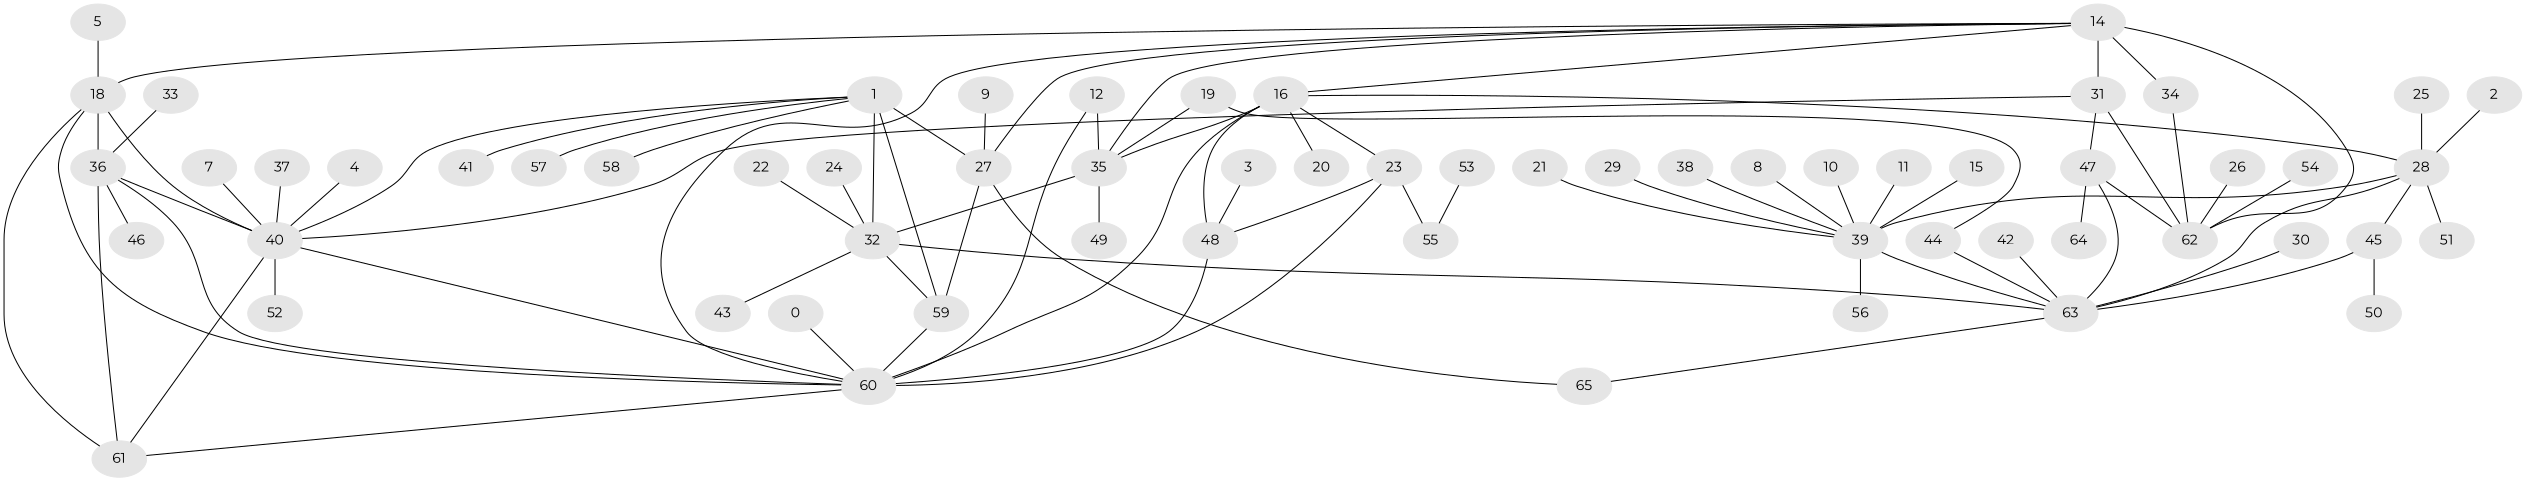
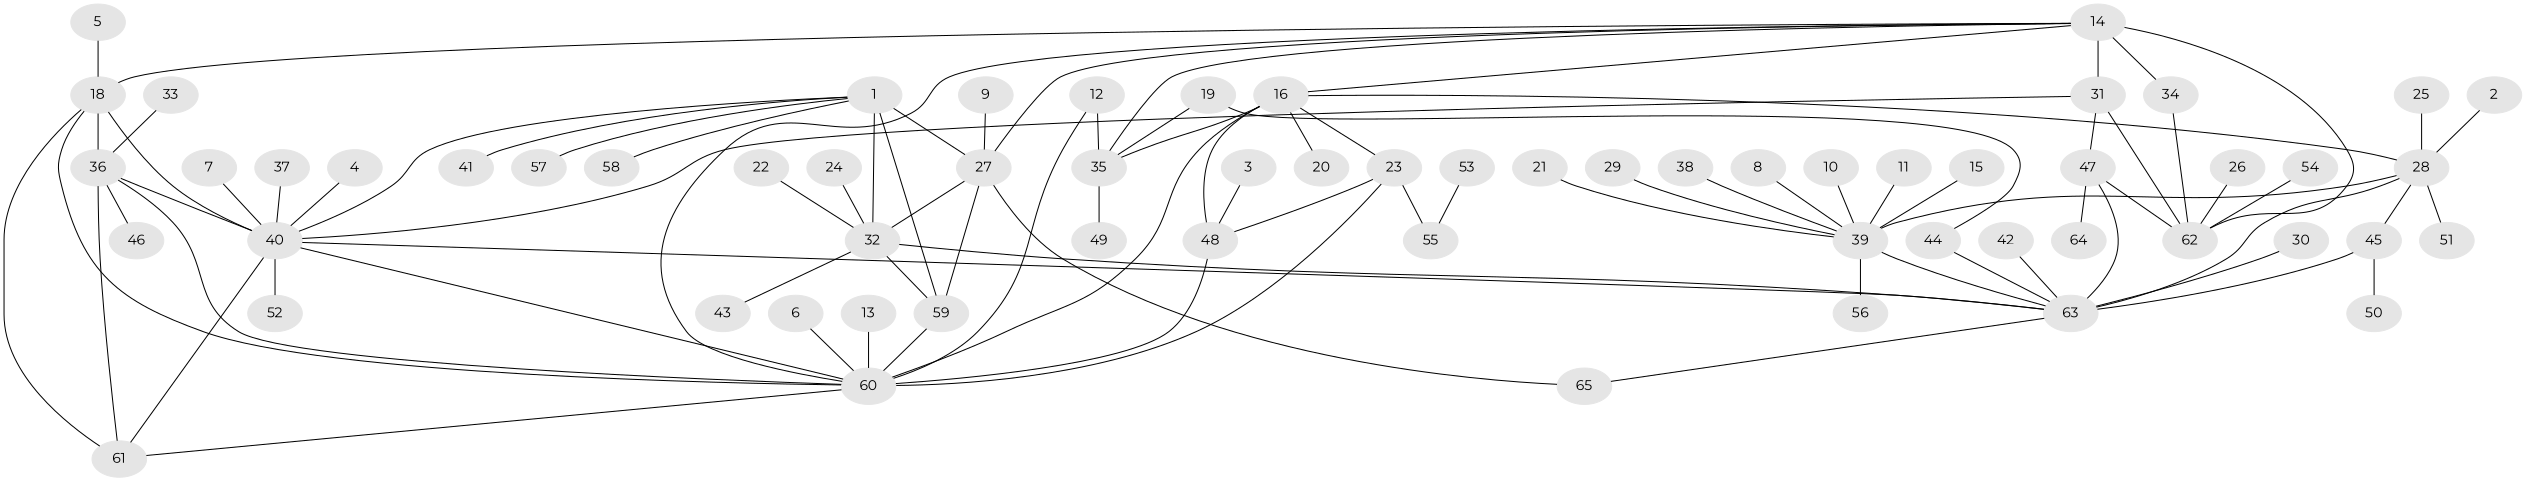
(986, 204) -> (928, 204)
none -> (1043, 266)
(796, 313) -> (796, 313)
none -> (869, 313)
